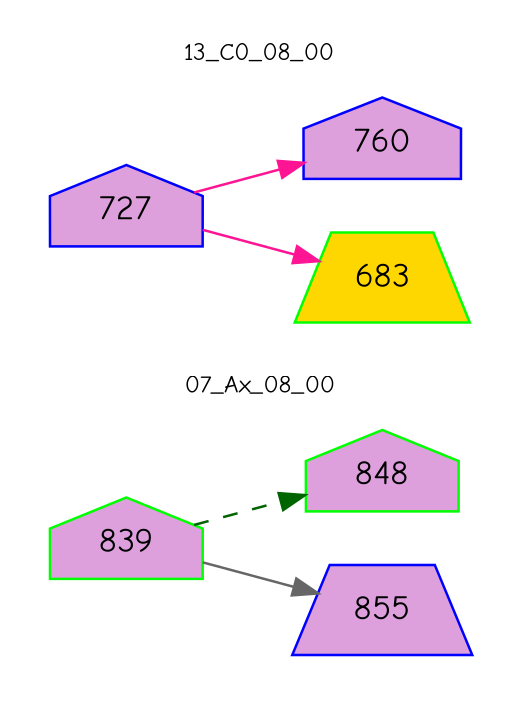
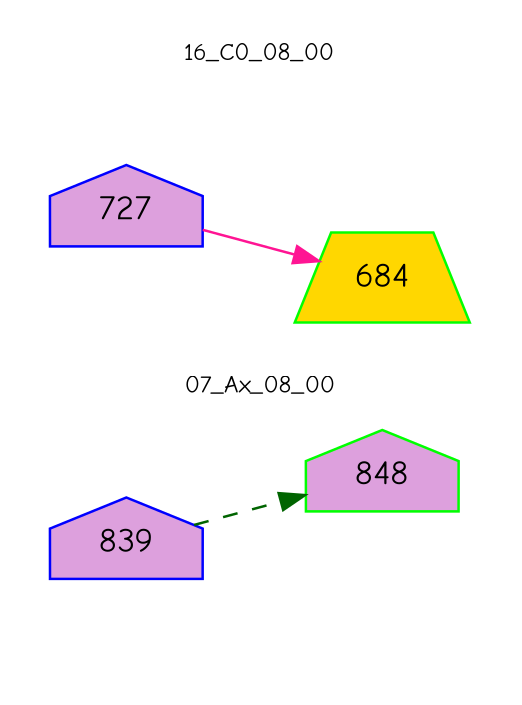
(260, 54) -> (260, 54)
(382, 142) -> none
(382, 278) -> (382, 278)
(126, 542) -> (126, 542)
(382, 610) -> none
